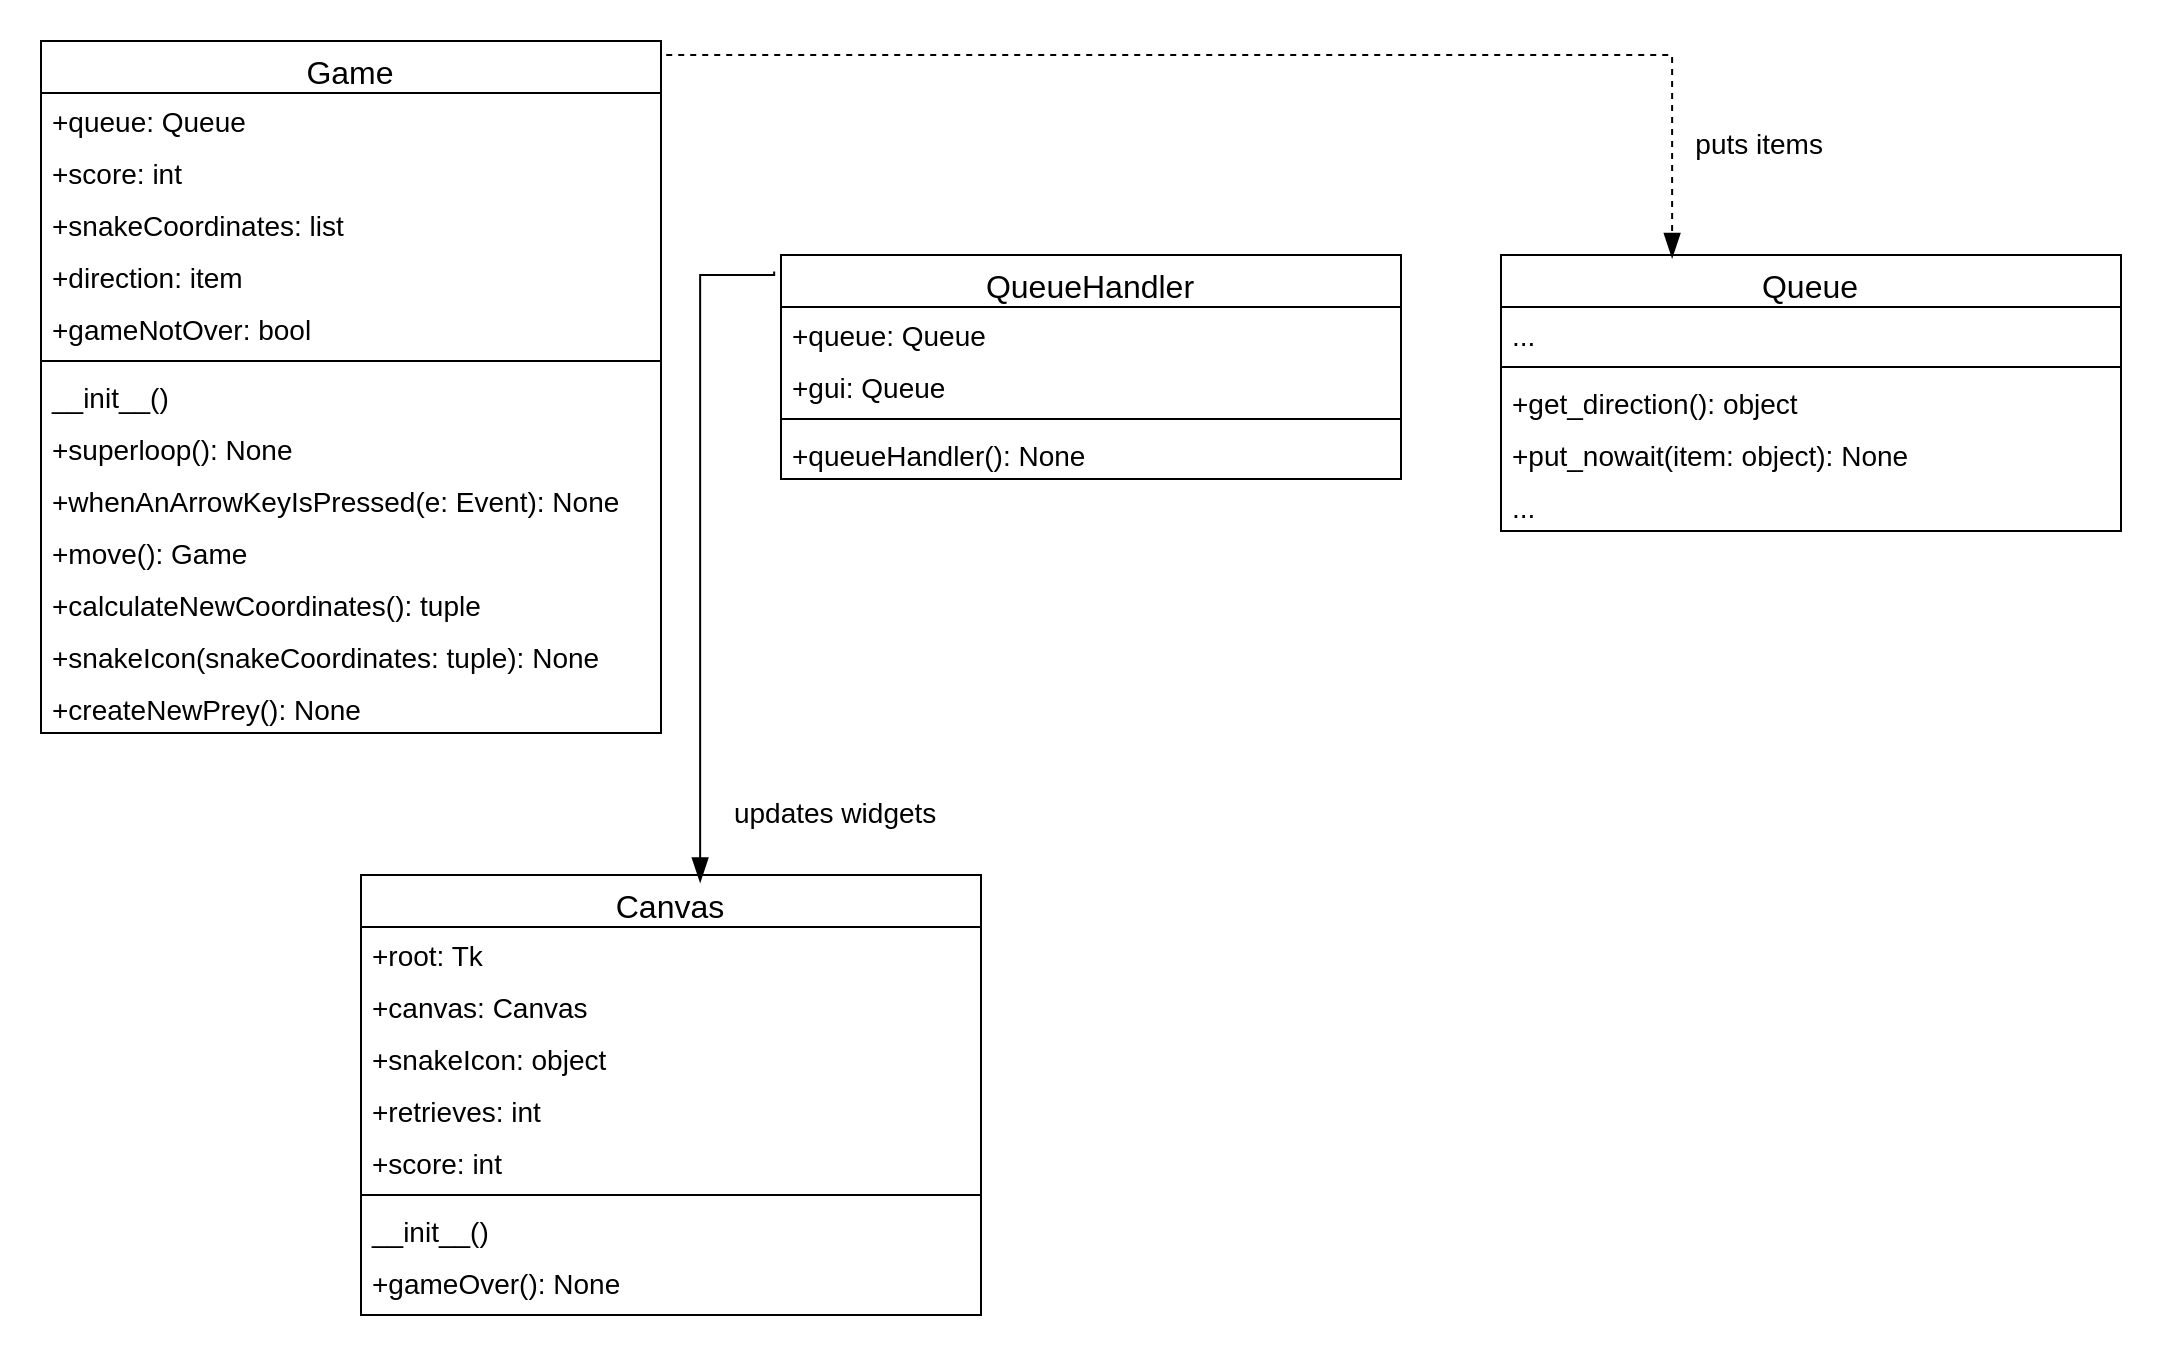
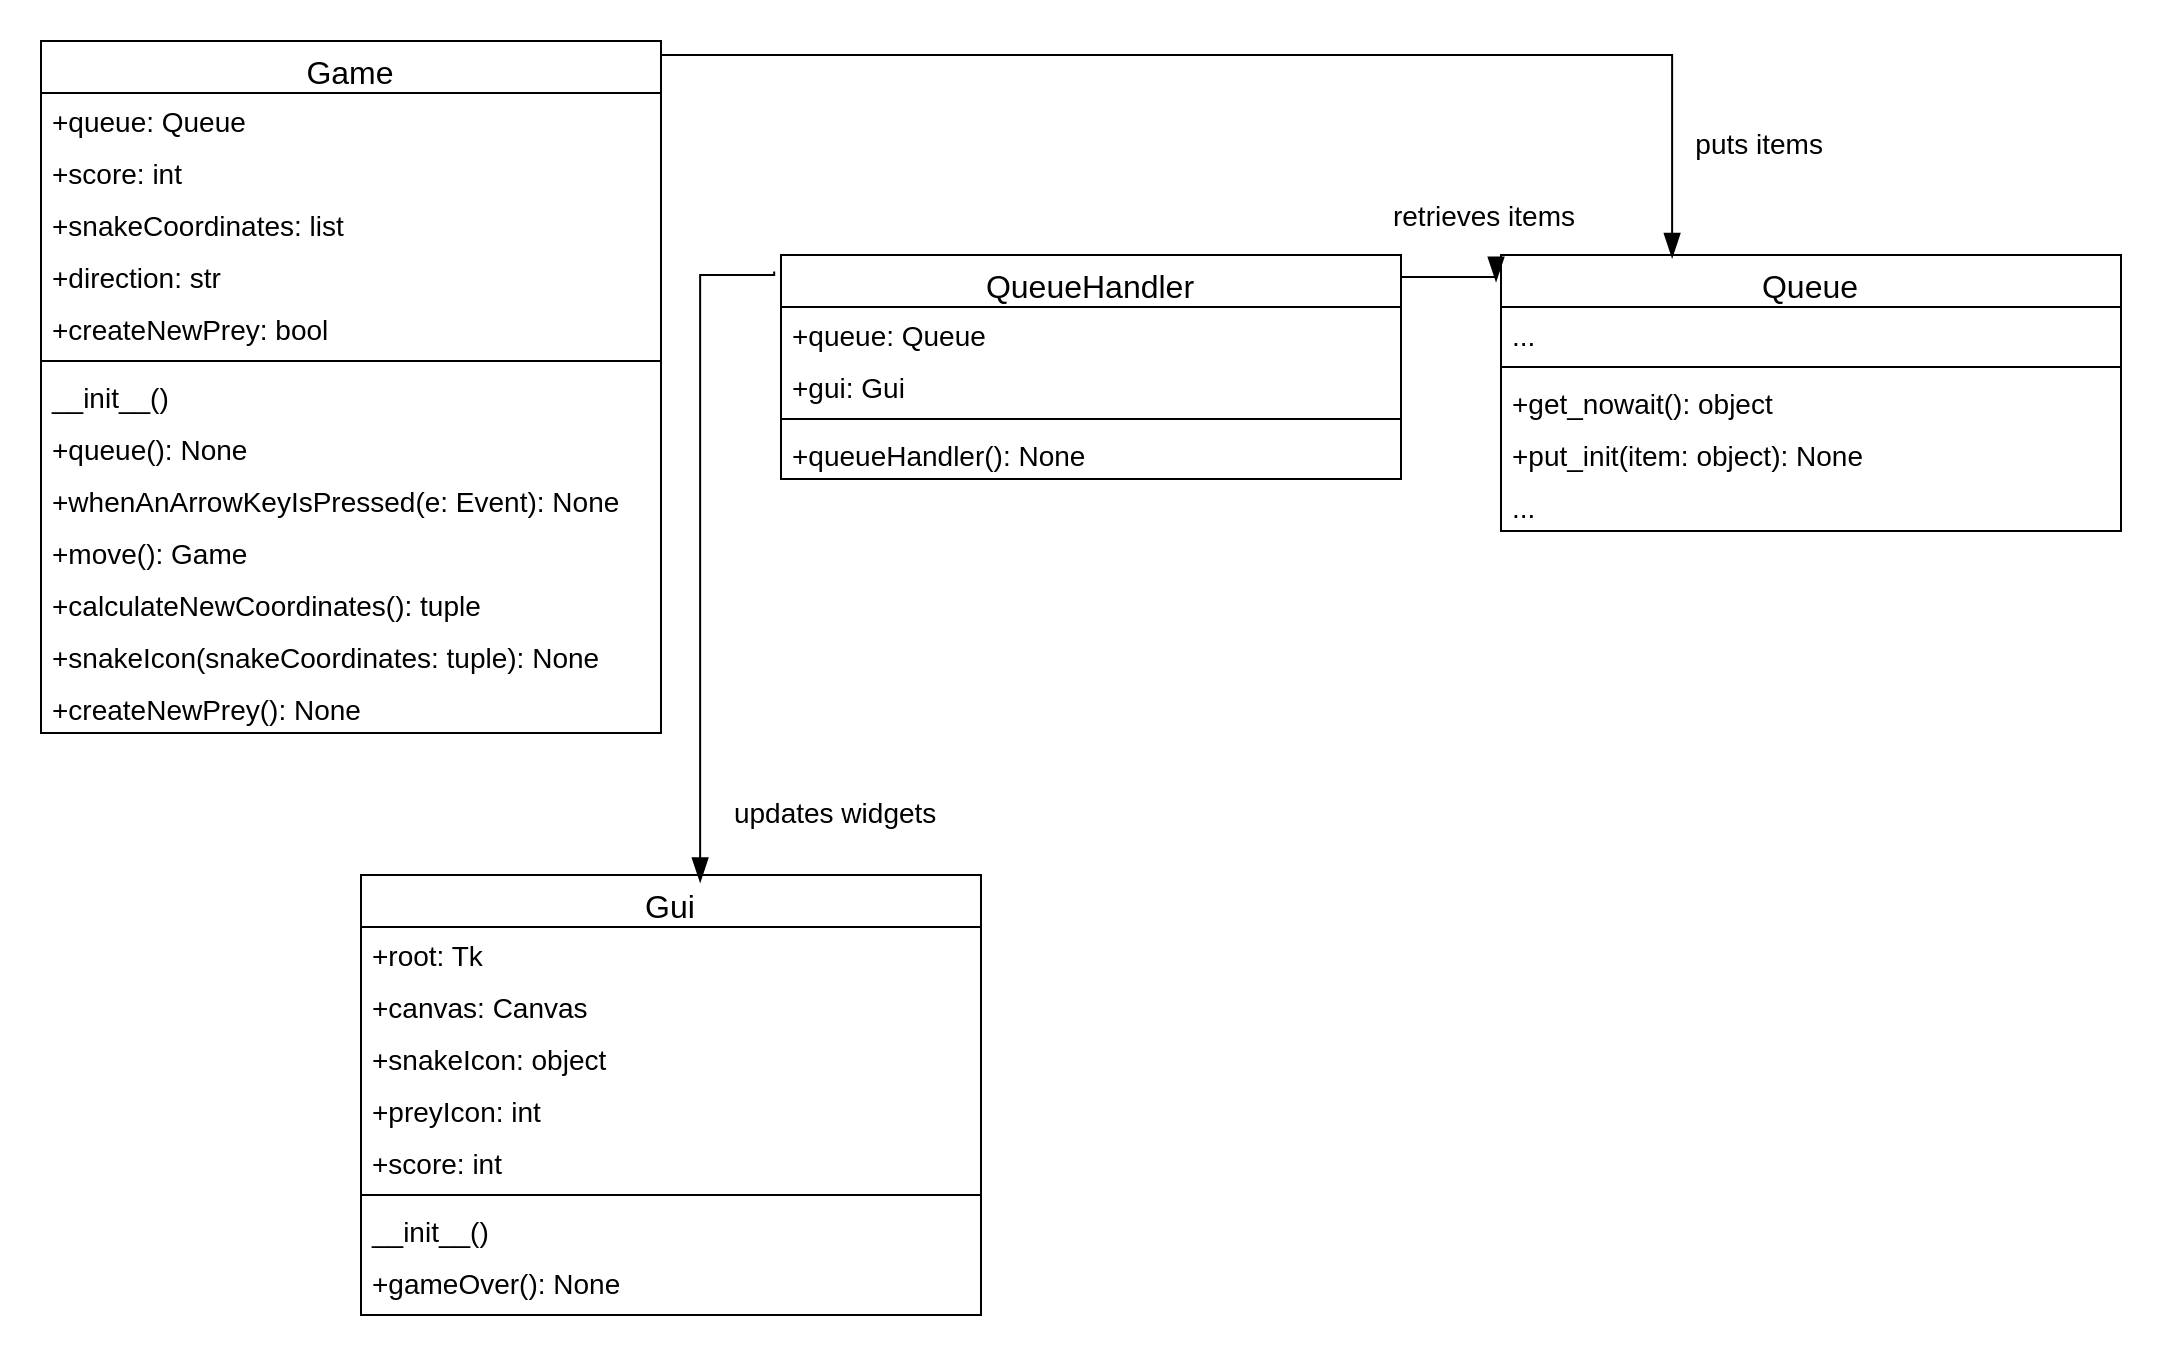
(1254, 55) -> (1254, 55)
none -> (1457, 277)
(159, 279) -> (155, 279)
(182, 331) -> (198, 331)
(867, 389) -> (848, 389)
(1686, 405) -> (1666, 405)
(182, 451) -> (154, 451)
(1733, 457) -> (1714, 457)
(670, 907) -> (670, 907)
(475, 1113) -> (471, 1113)
